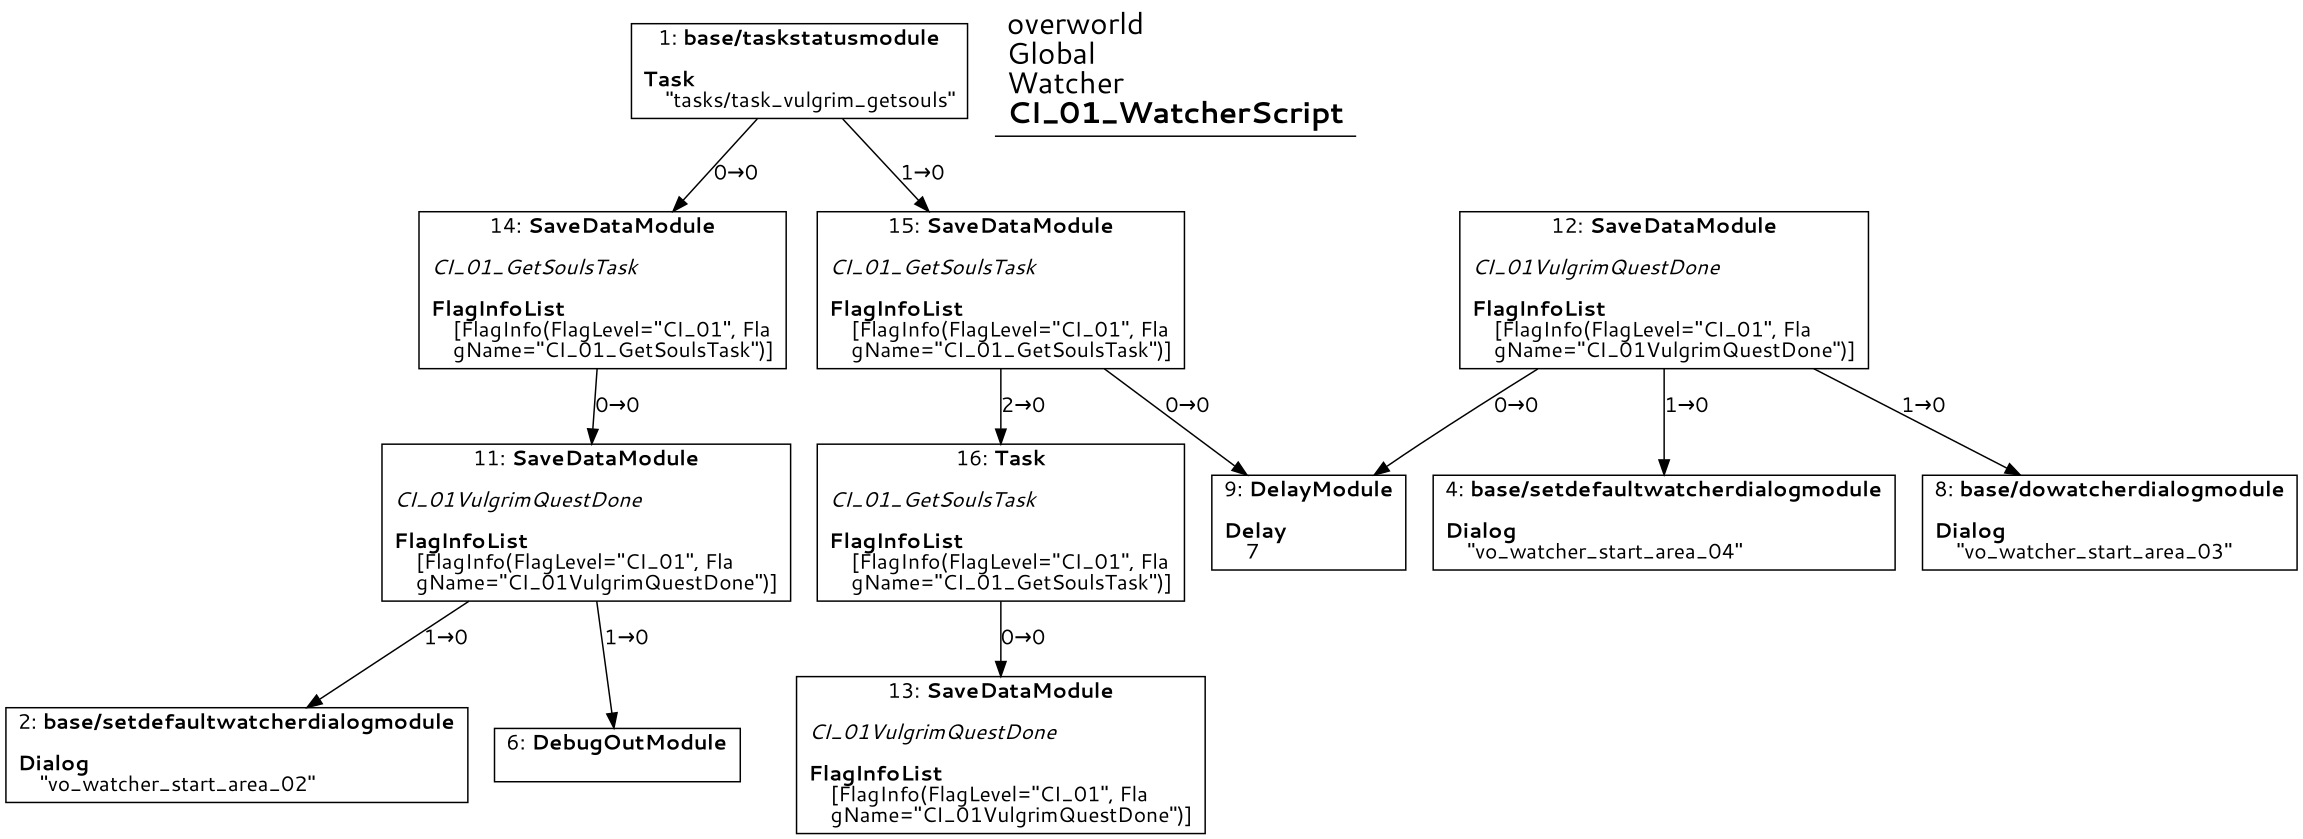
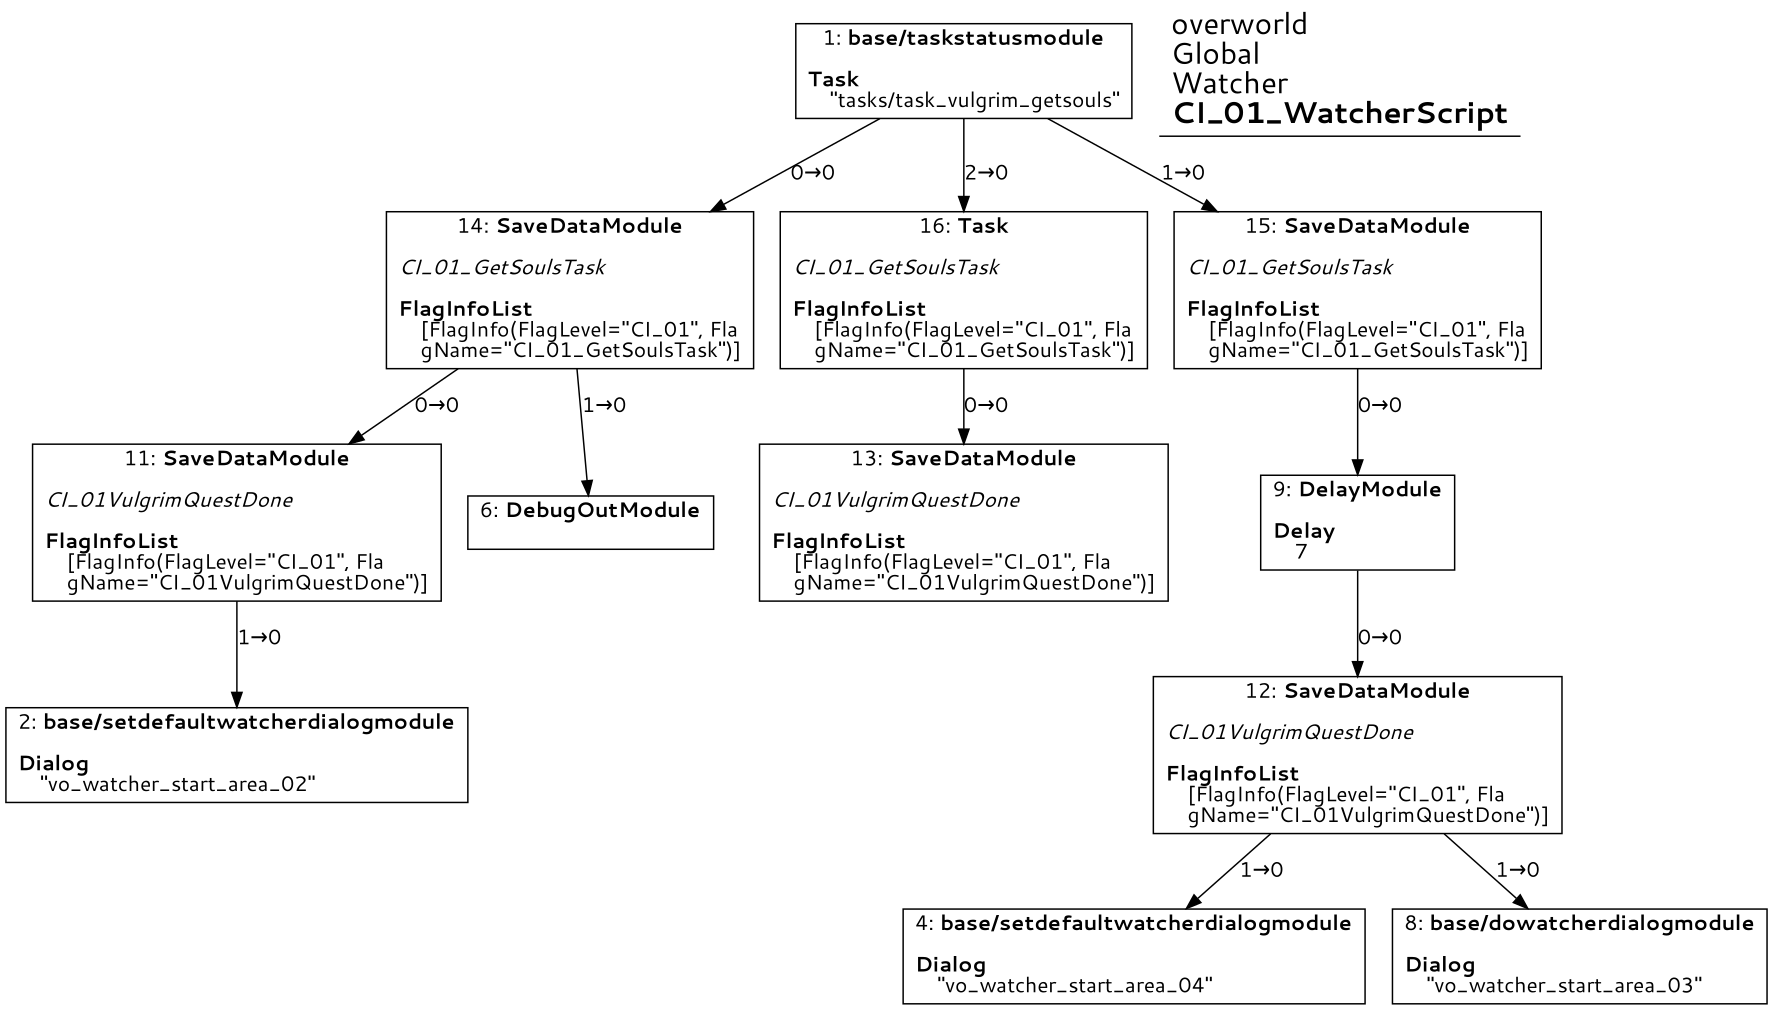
(1001, 399) -> (964, 158)
(1462, 417) -> (1358, 616)
(604, 657) -> (582, 425)
